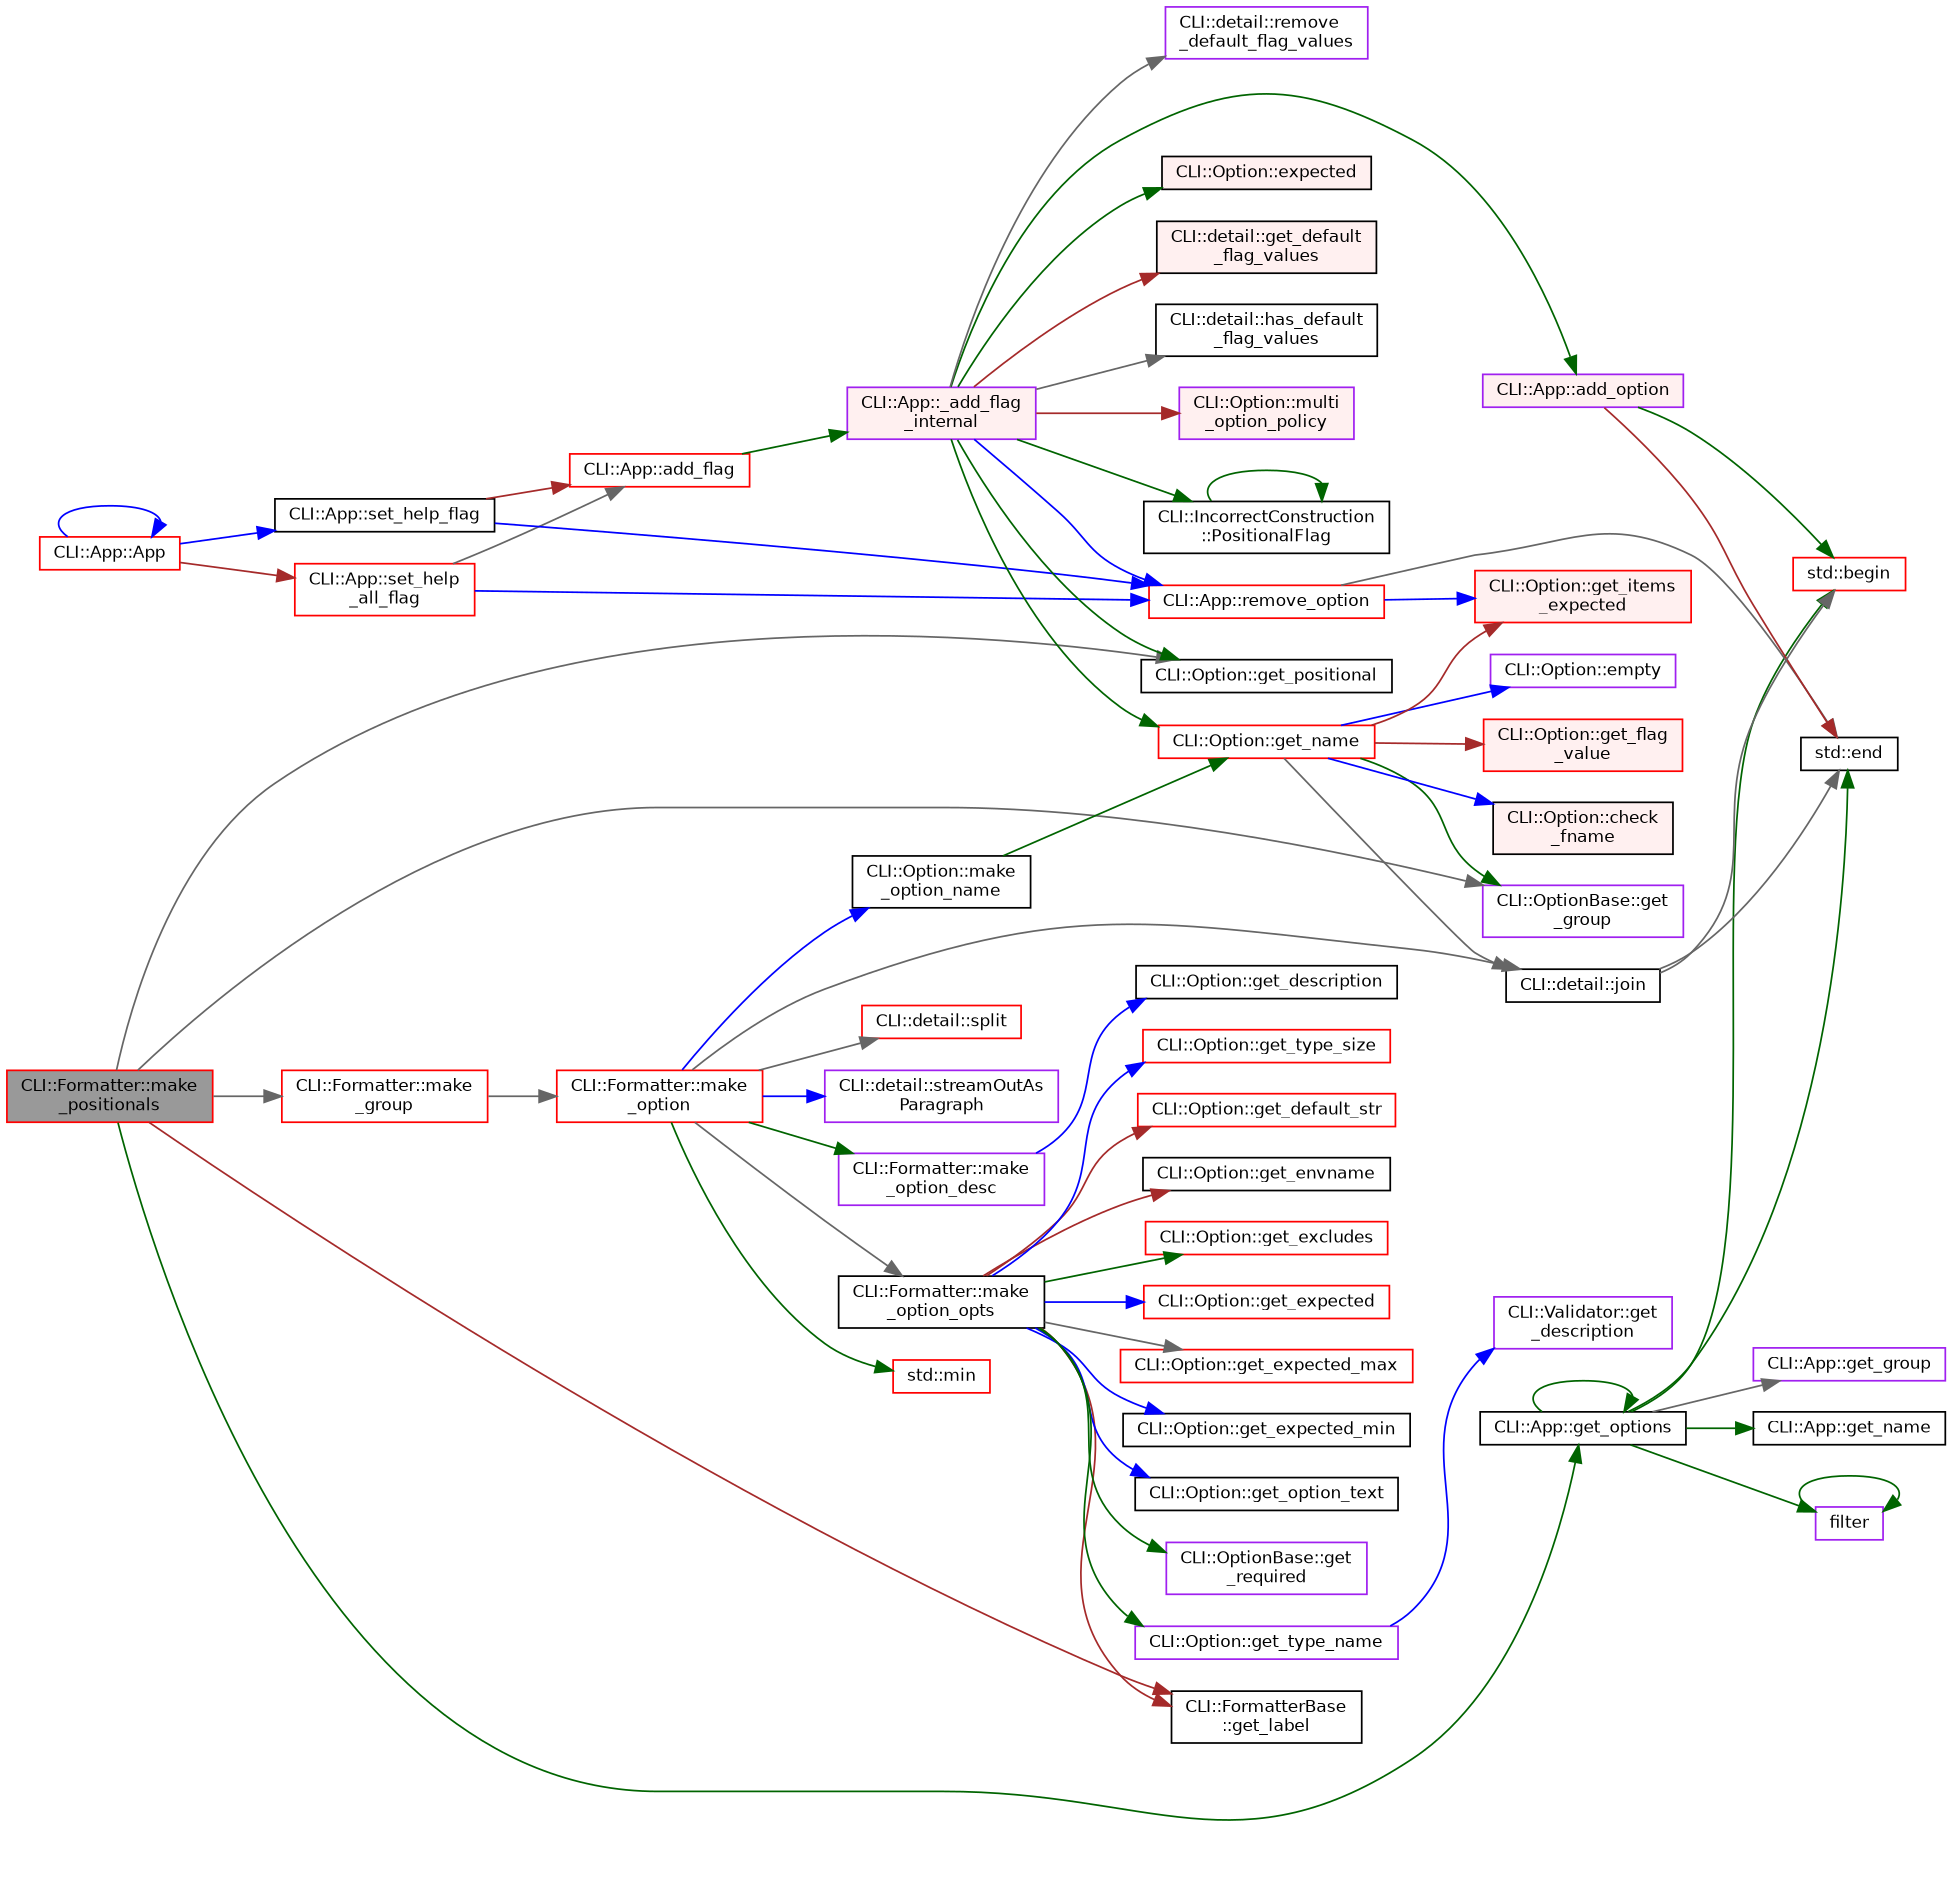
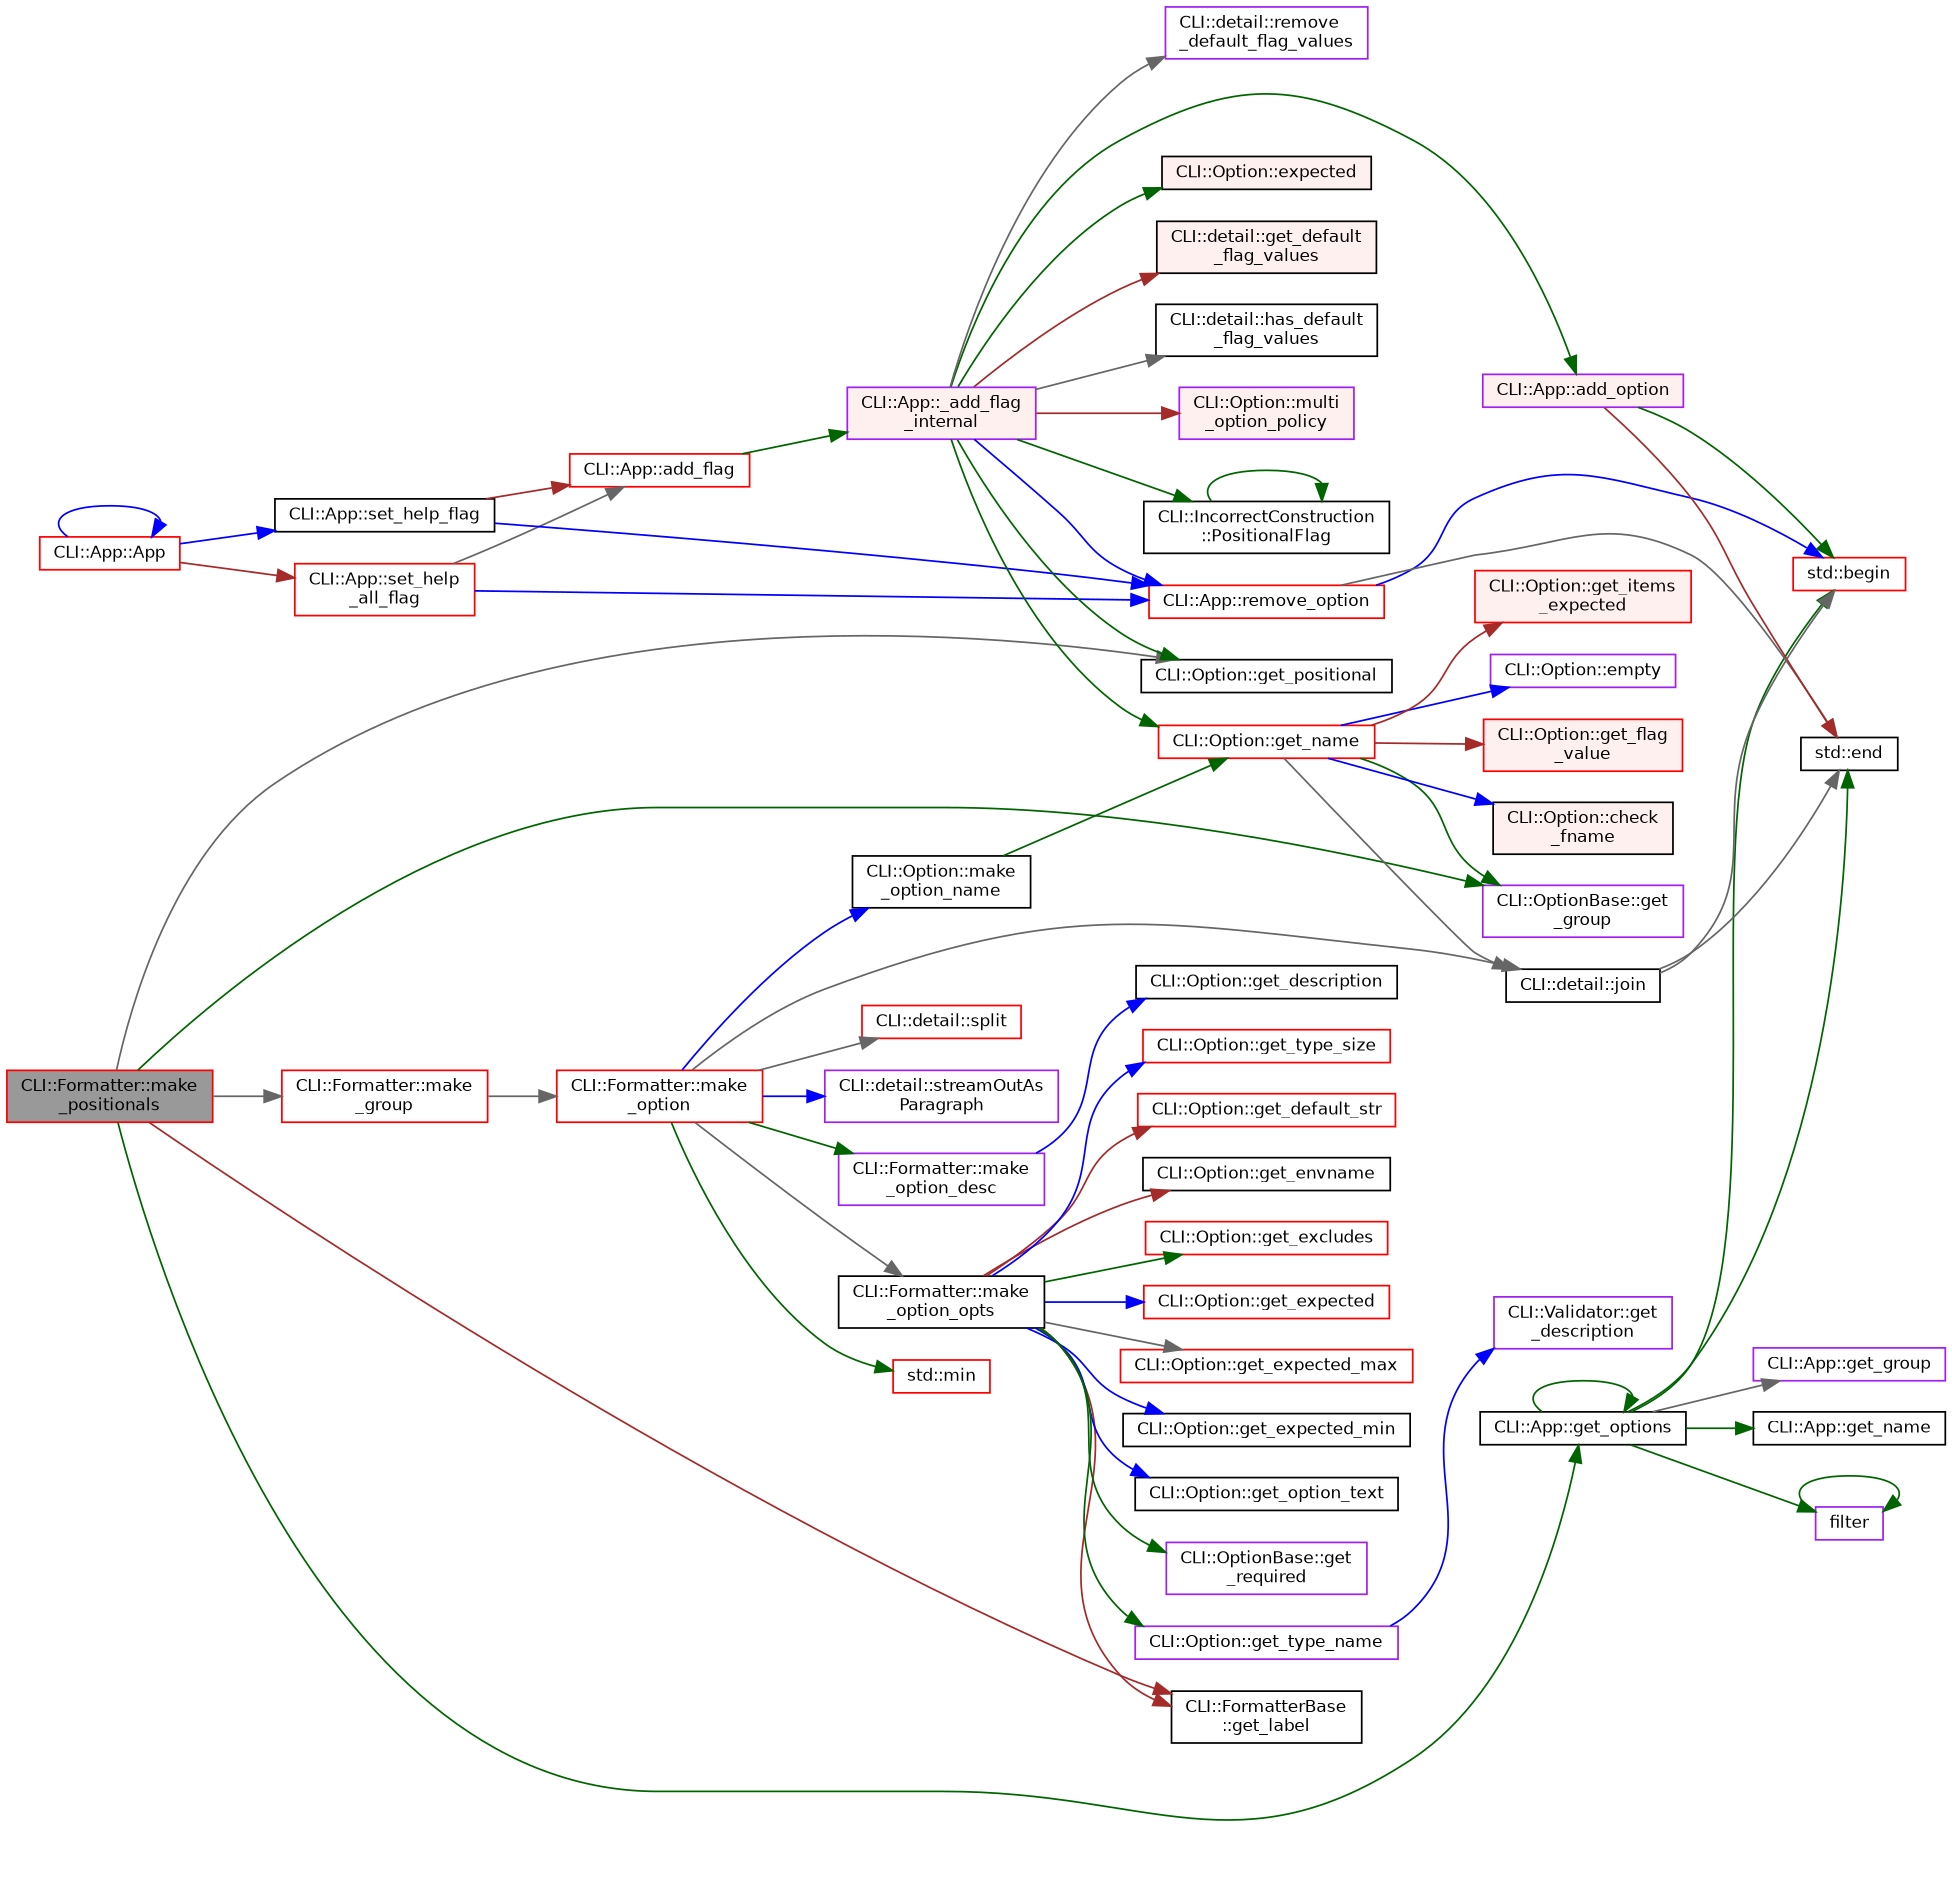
(1421, 599) -> (1577, 475)
(767, 807) -> (767, 807)
